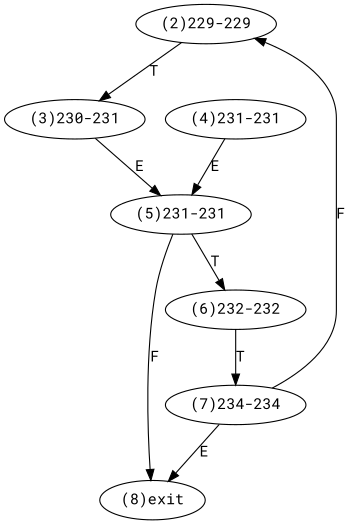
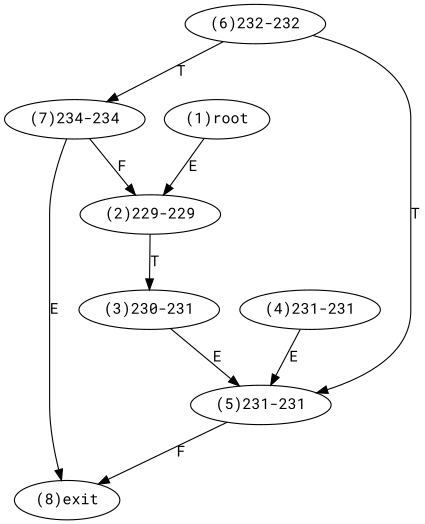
none -> (217, 119)
(205, 257) -> (411, 207)
